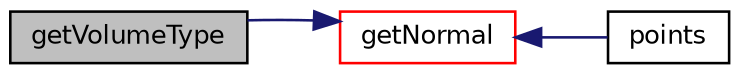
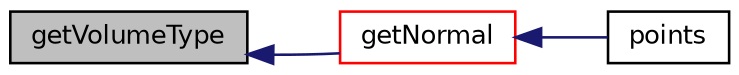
(281, 20) -> (307, 54)
